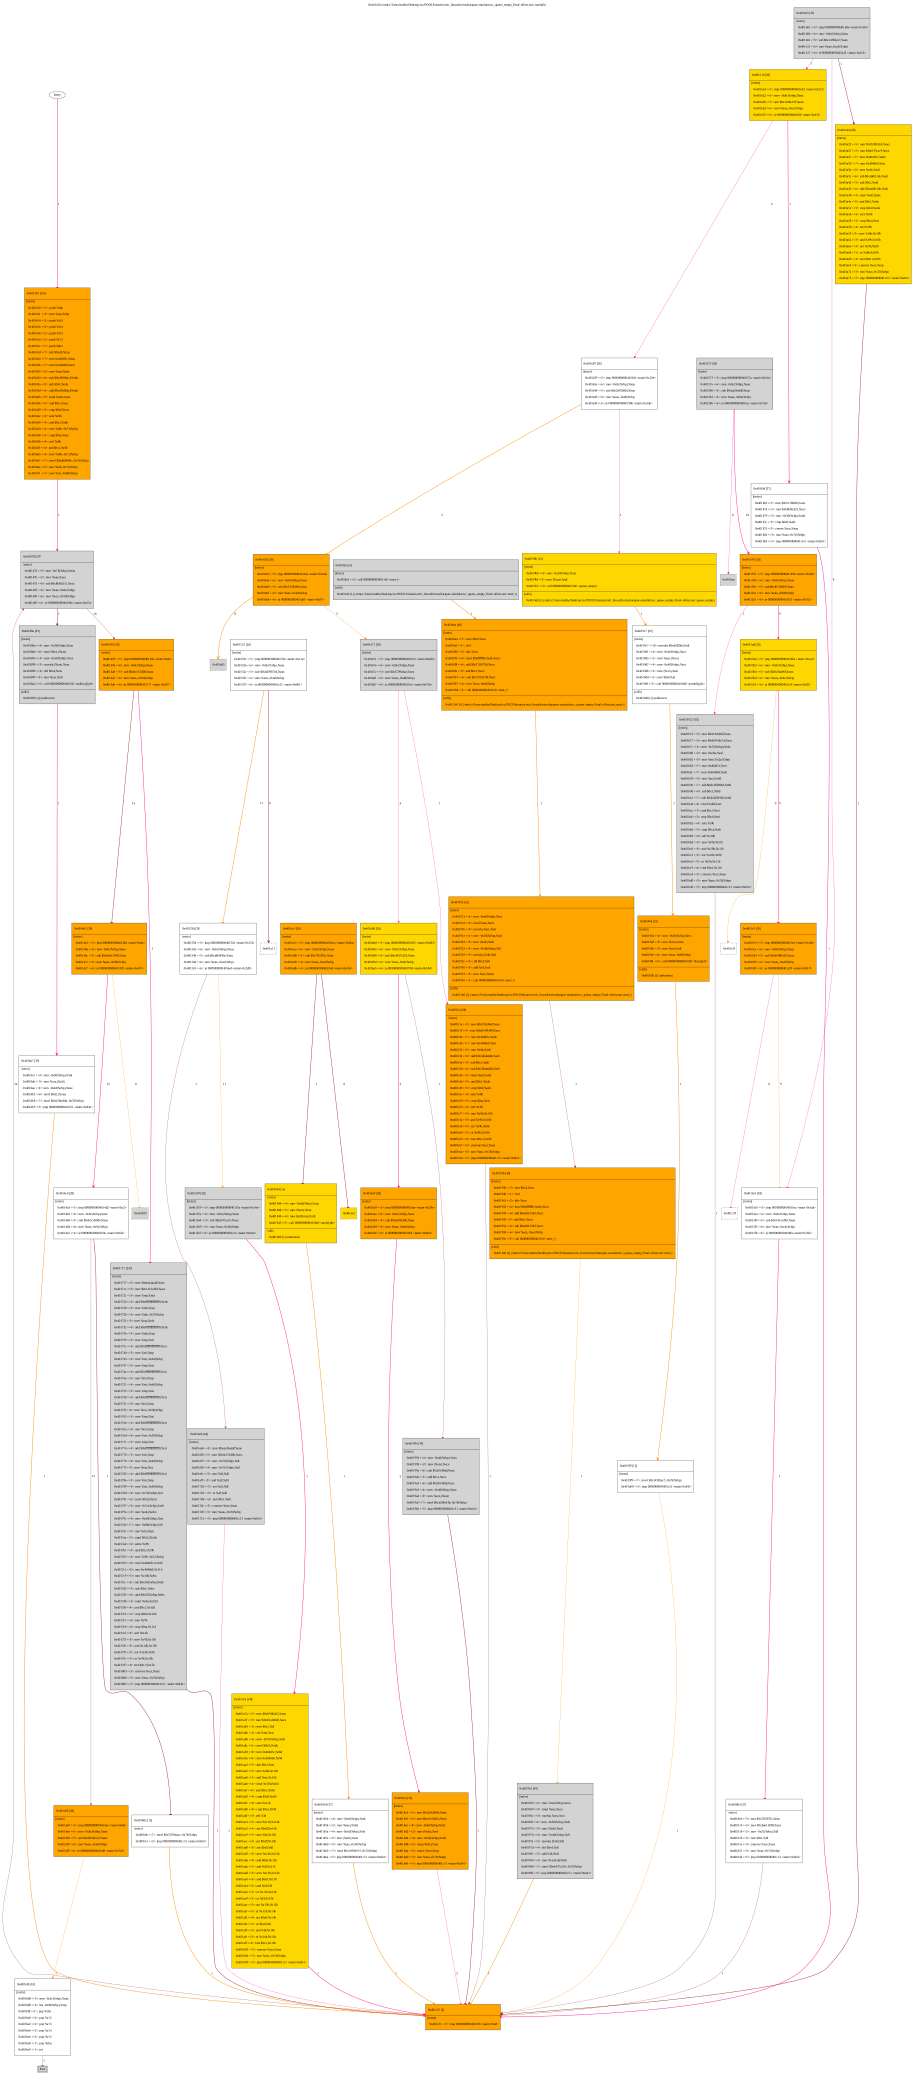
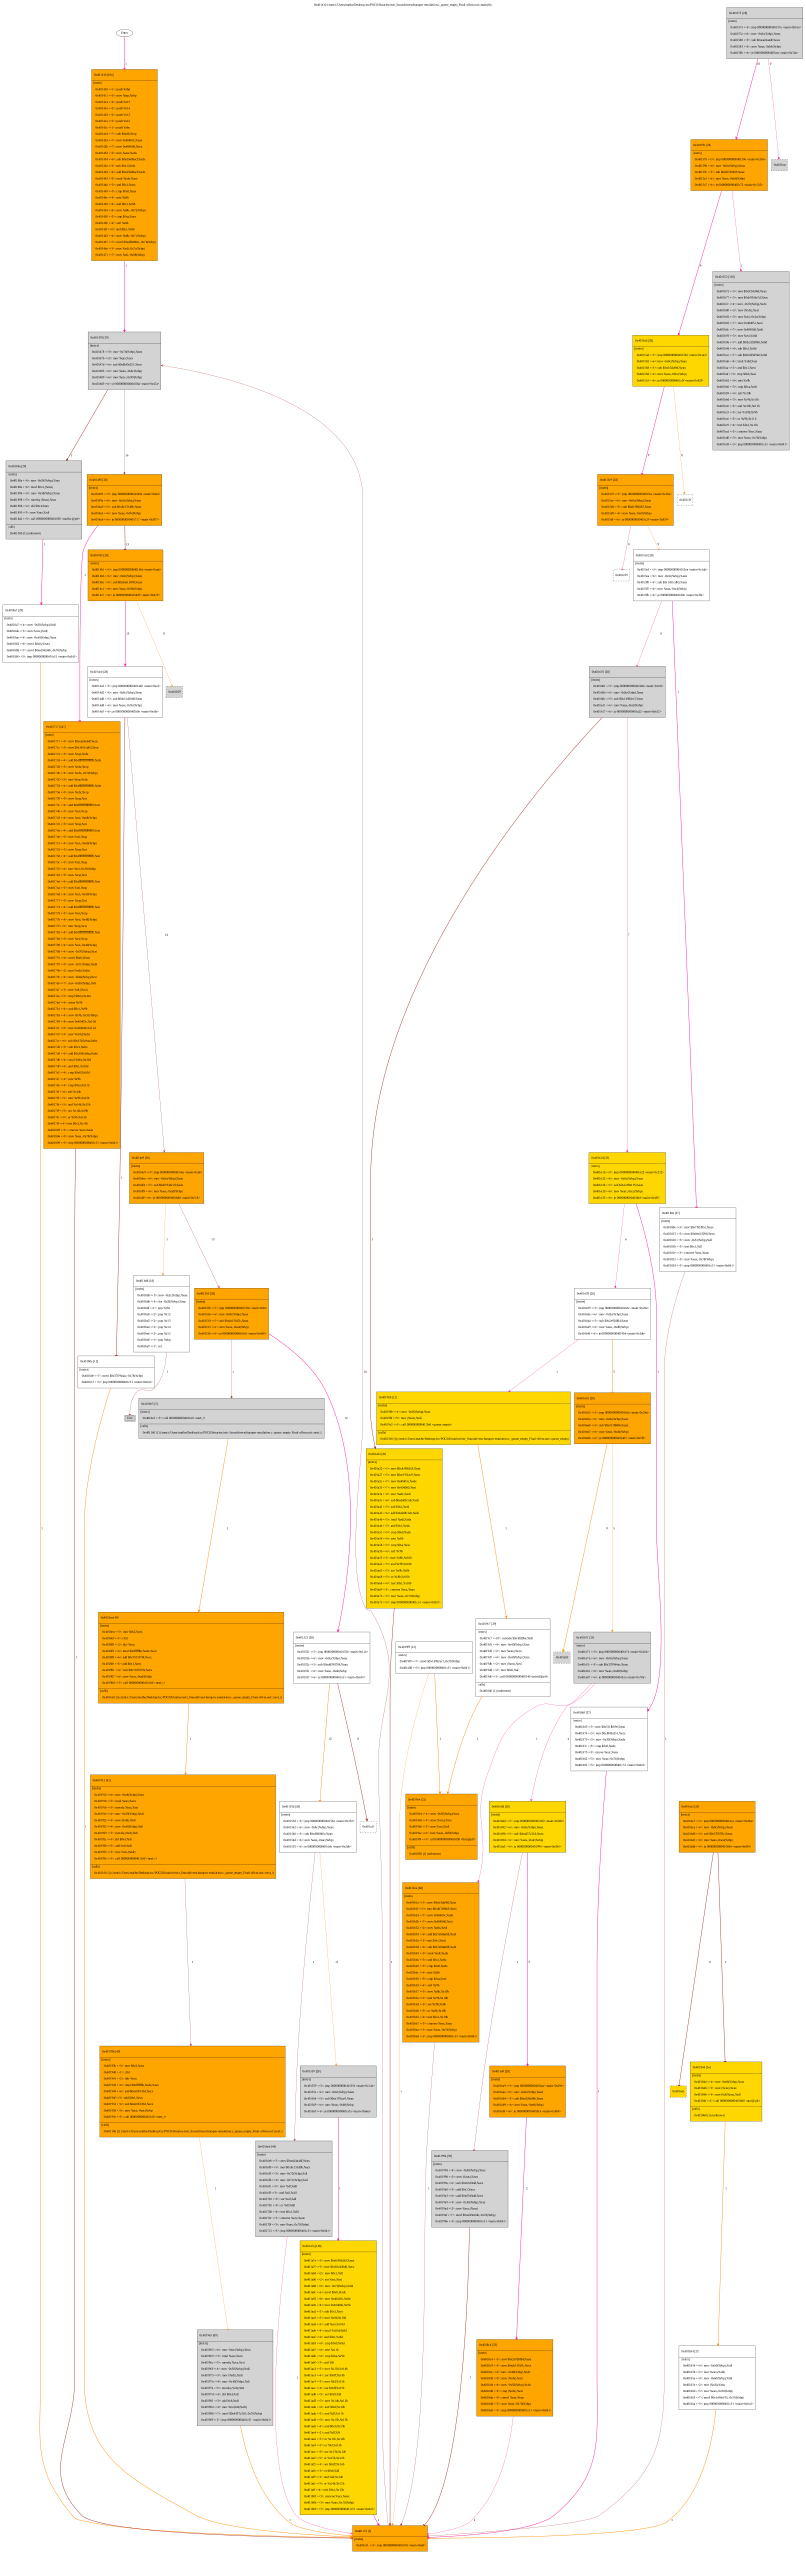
(832, 625) -> (649, 633)
(678, 1220) -> (437, 1733)
none -> (232, 1314)
(149, 1476) -> (82, 935)
(715, 1528) -> none
